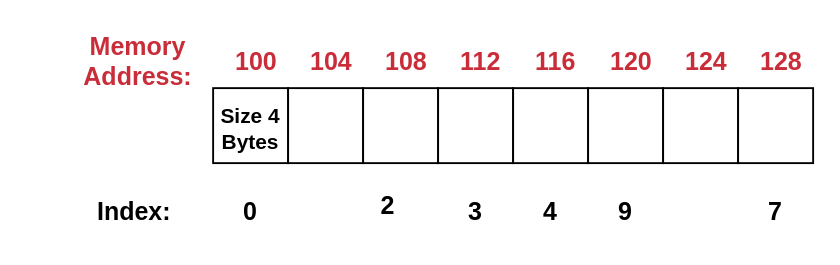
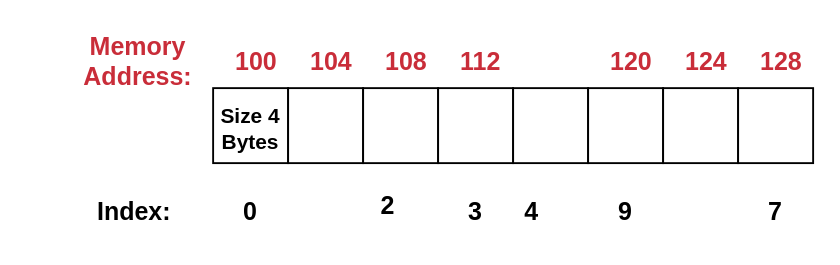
(551, 60) -> none
(551, 210) -> (532, 210)
